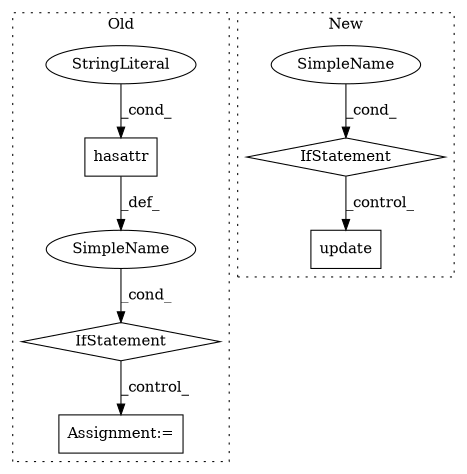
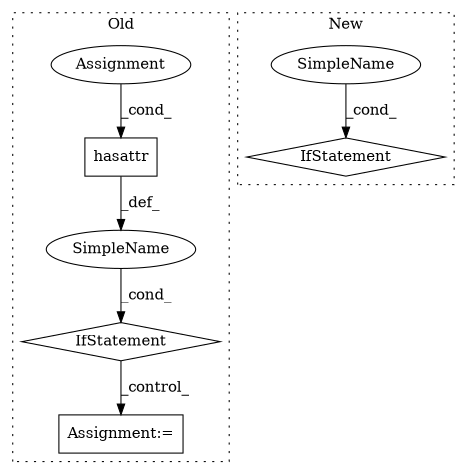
(121, 65) -> (121, 65)
(346, 249) -> none
